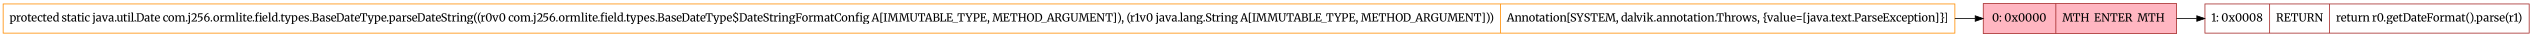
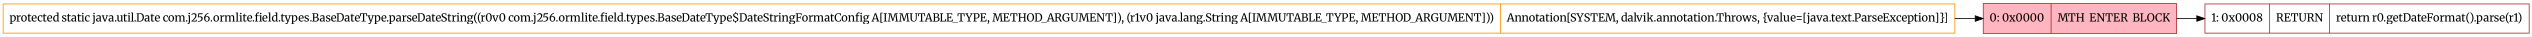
(2113, 18) -> (2114, 18)
